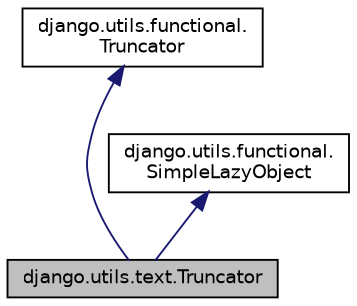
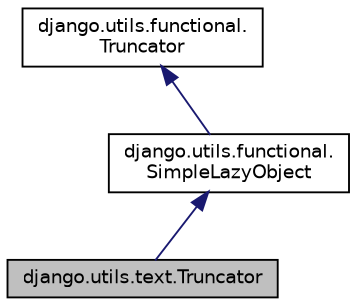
(88, 174) -> (191, 108)
